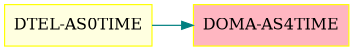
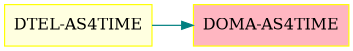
(78, 25) -> (78, 25)
